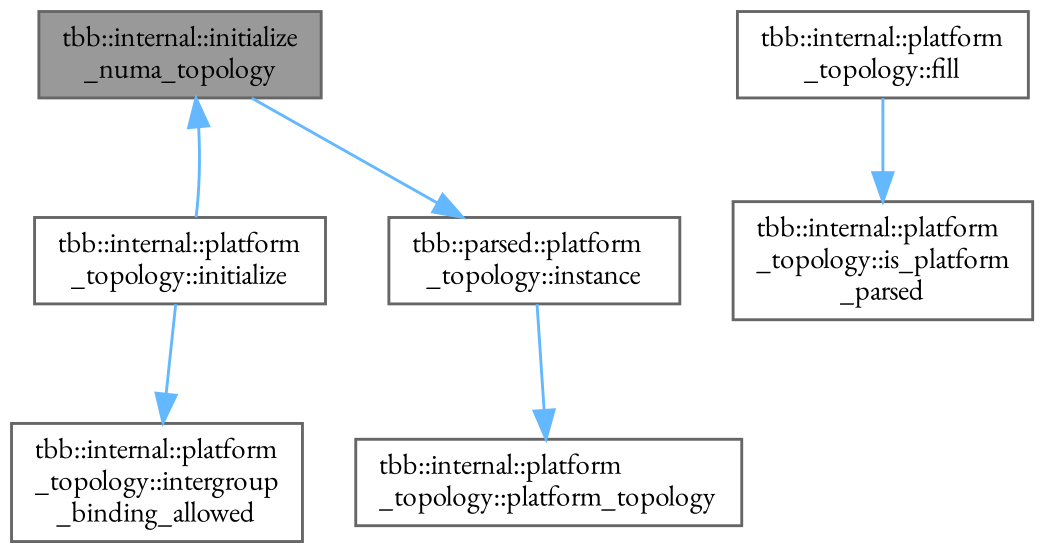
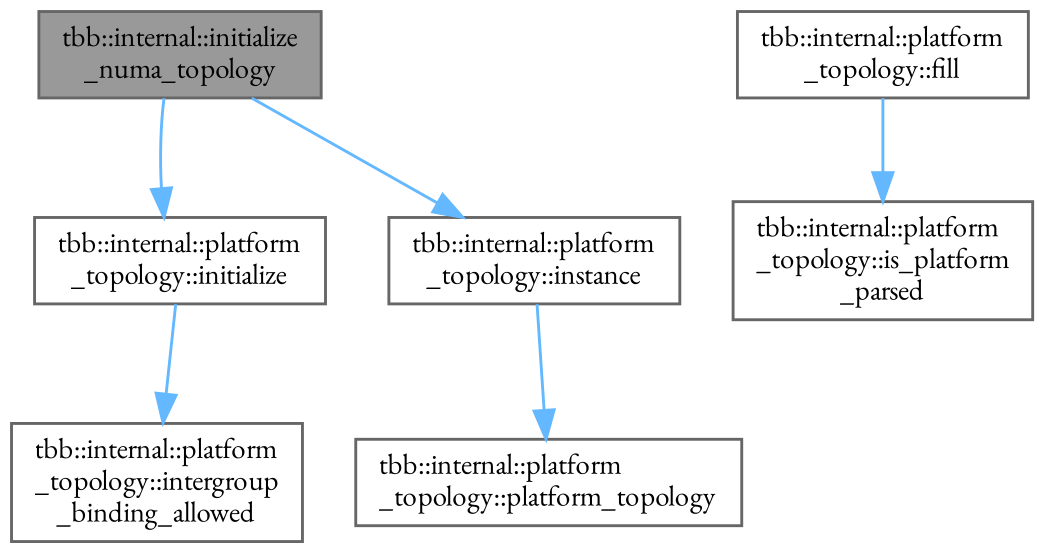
(199, 172) -> (161, 143)
(534, 261) -> (534, 261)
